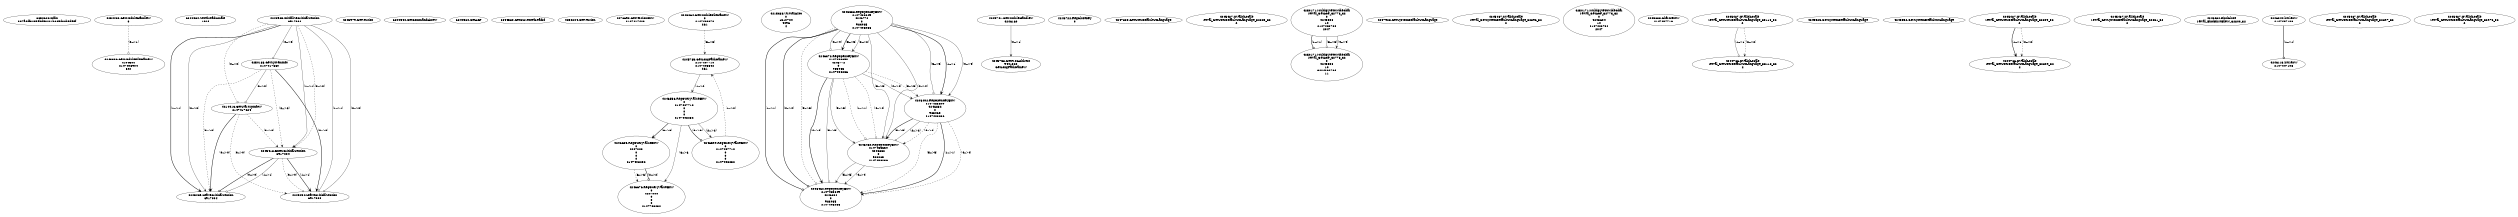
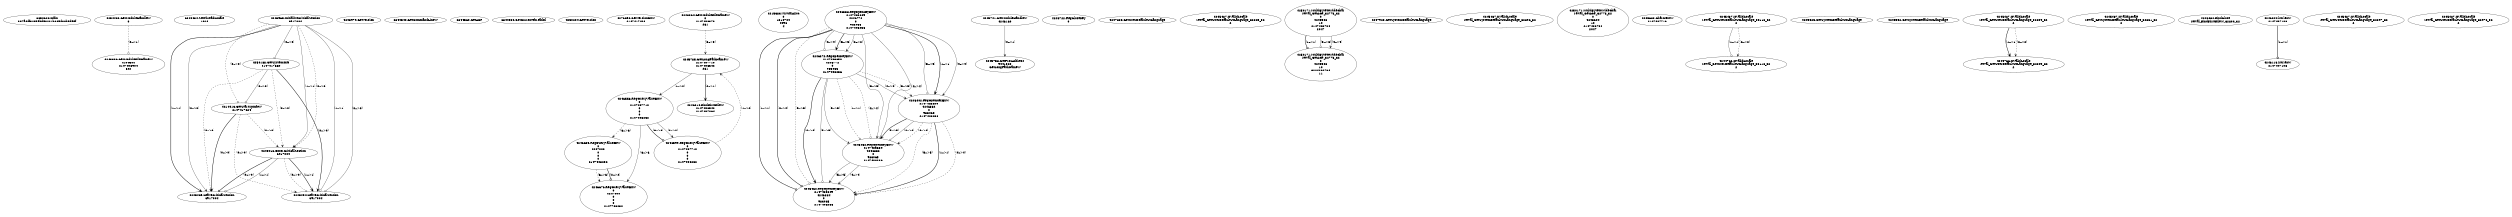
none -> (705, 109)
(661, 130) -> (620, 130)
